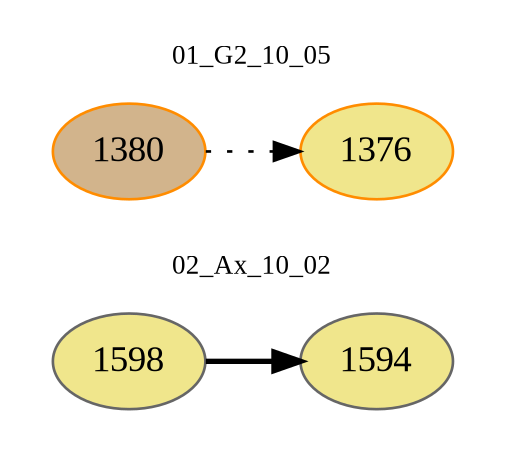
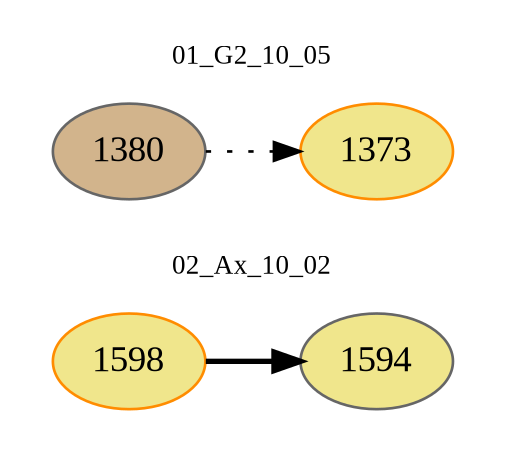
(129, 151) -> (129, 151)
(377, 151) -> (377, 151)
(129, 361) -> (129, 361)
